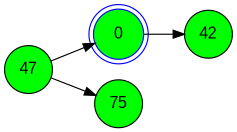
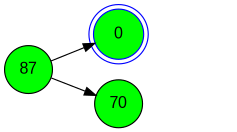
(208, 34) -> none
(29, 70) -> (29, 70)
(119, 104) -> (119, 104)
